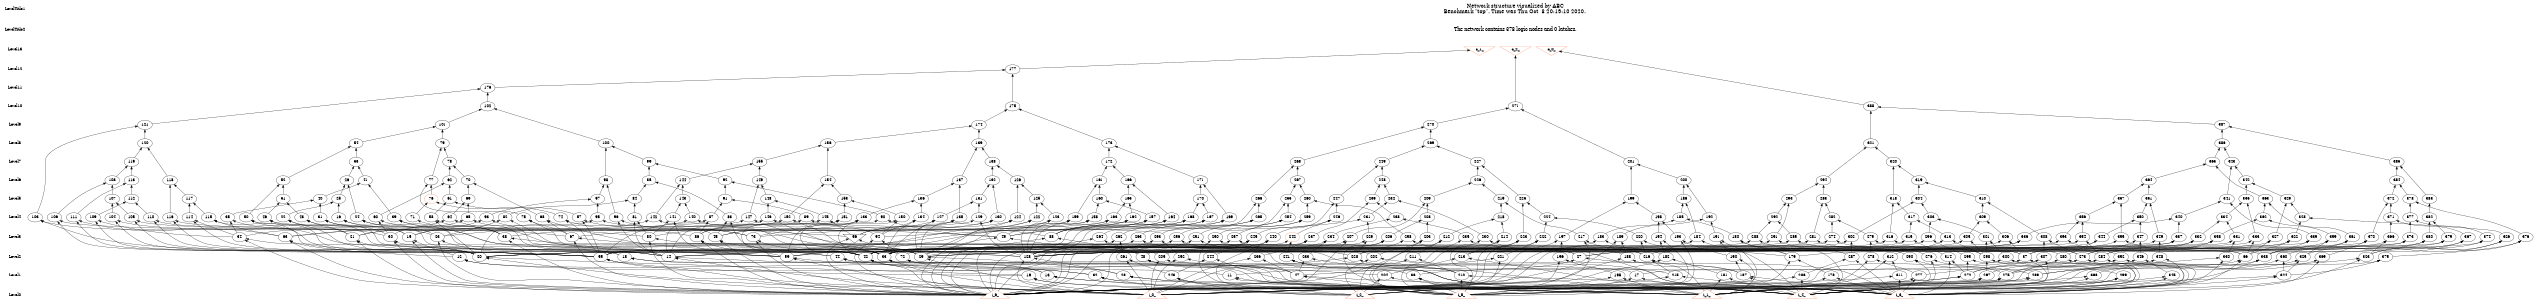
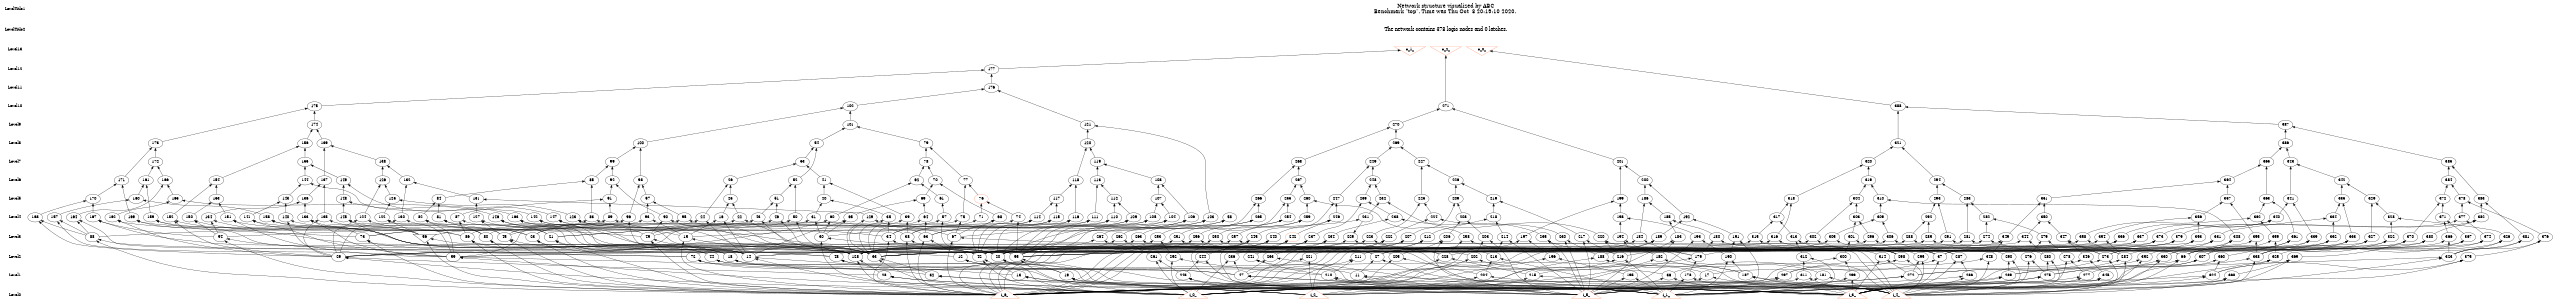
(439, 209) -> none
(1368, 227) -> (1357, 228)
none -> (2526, 237)
(1495, 249) -> (1450, 250)
